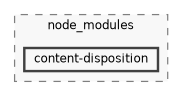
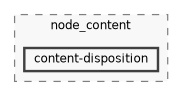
(91, 26) -> (91, 26)
